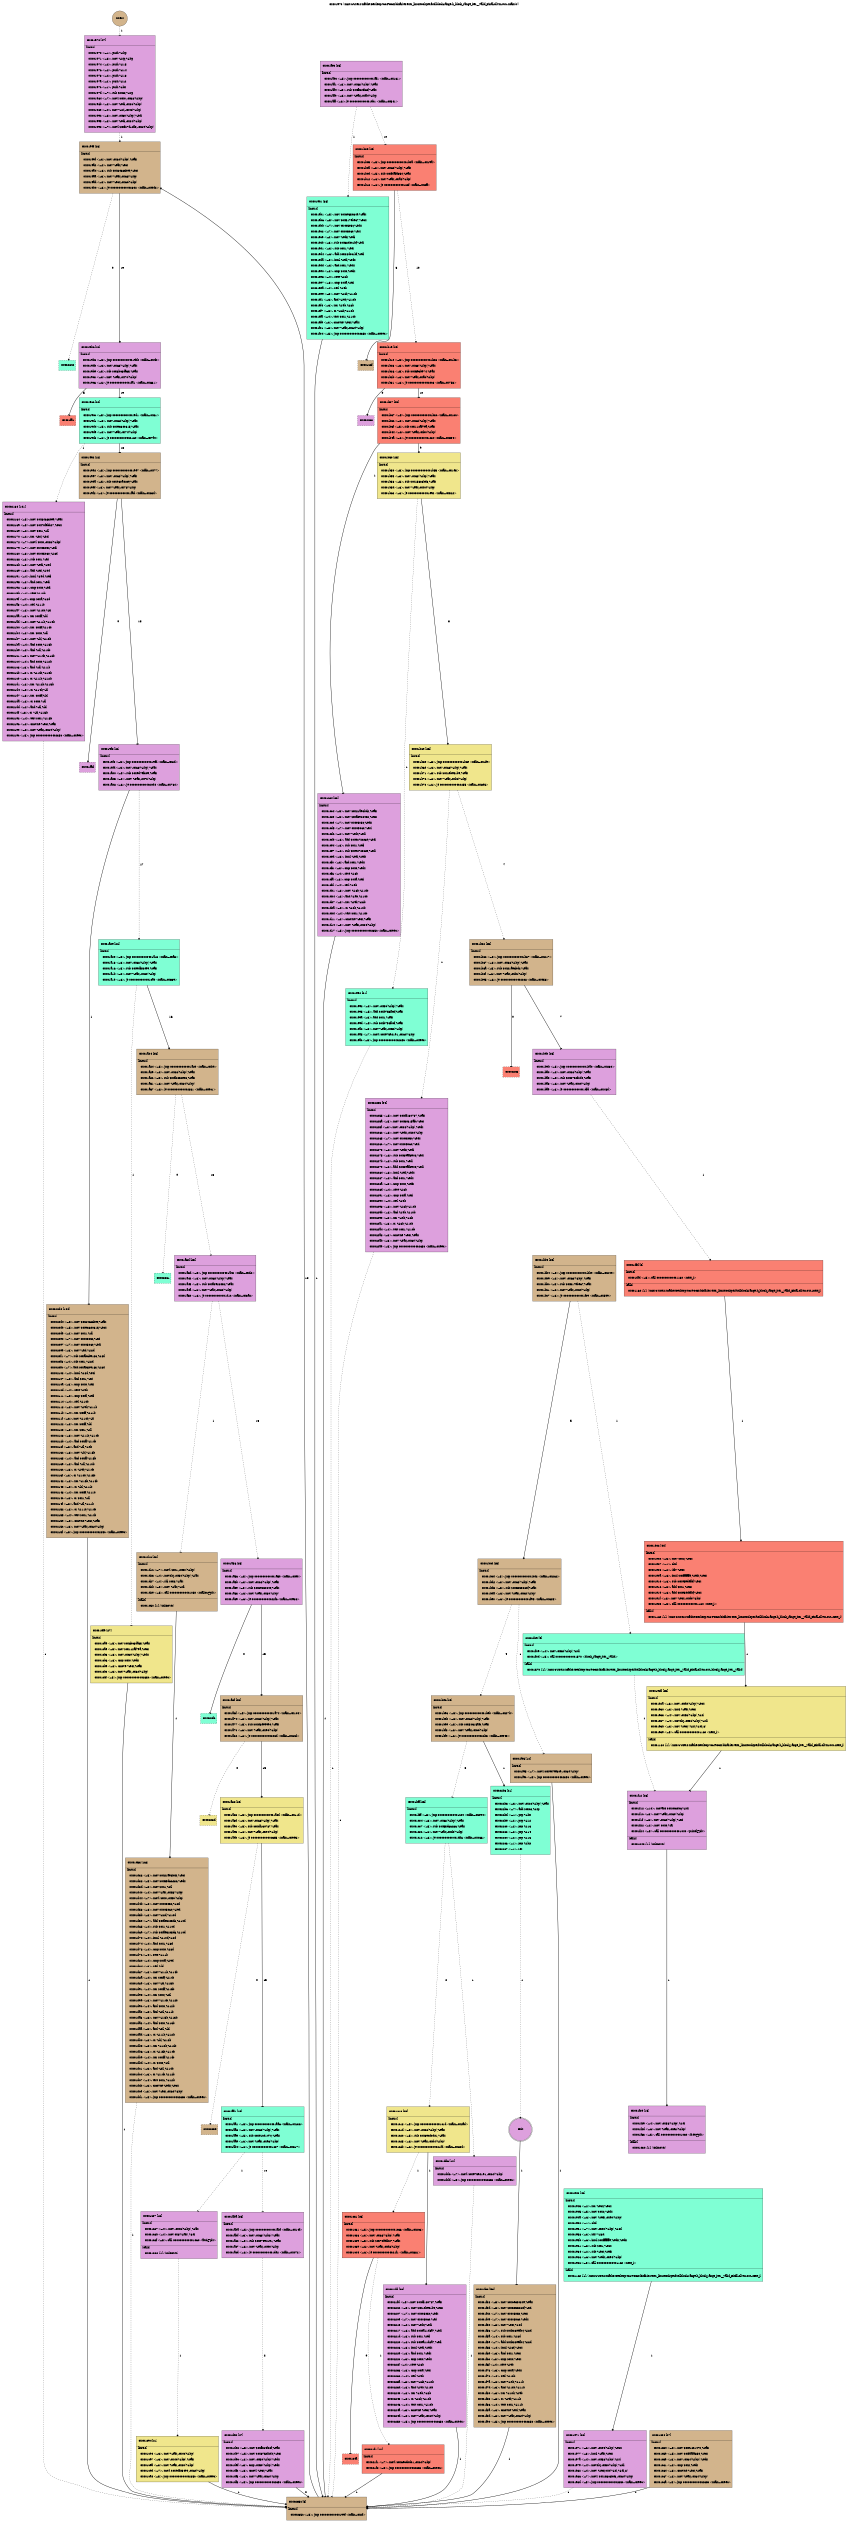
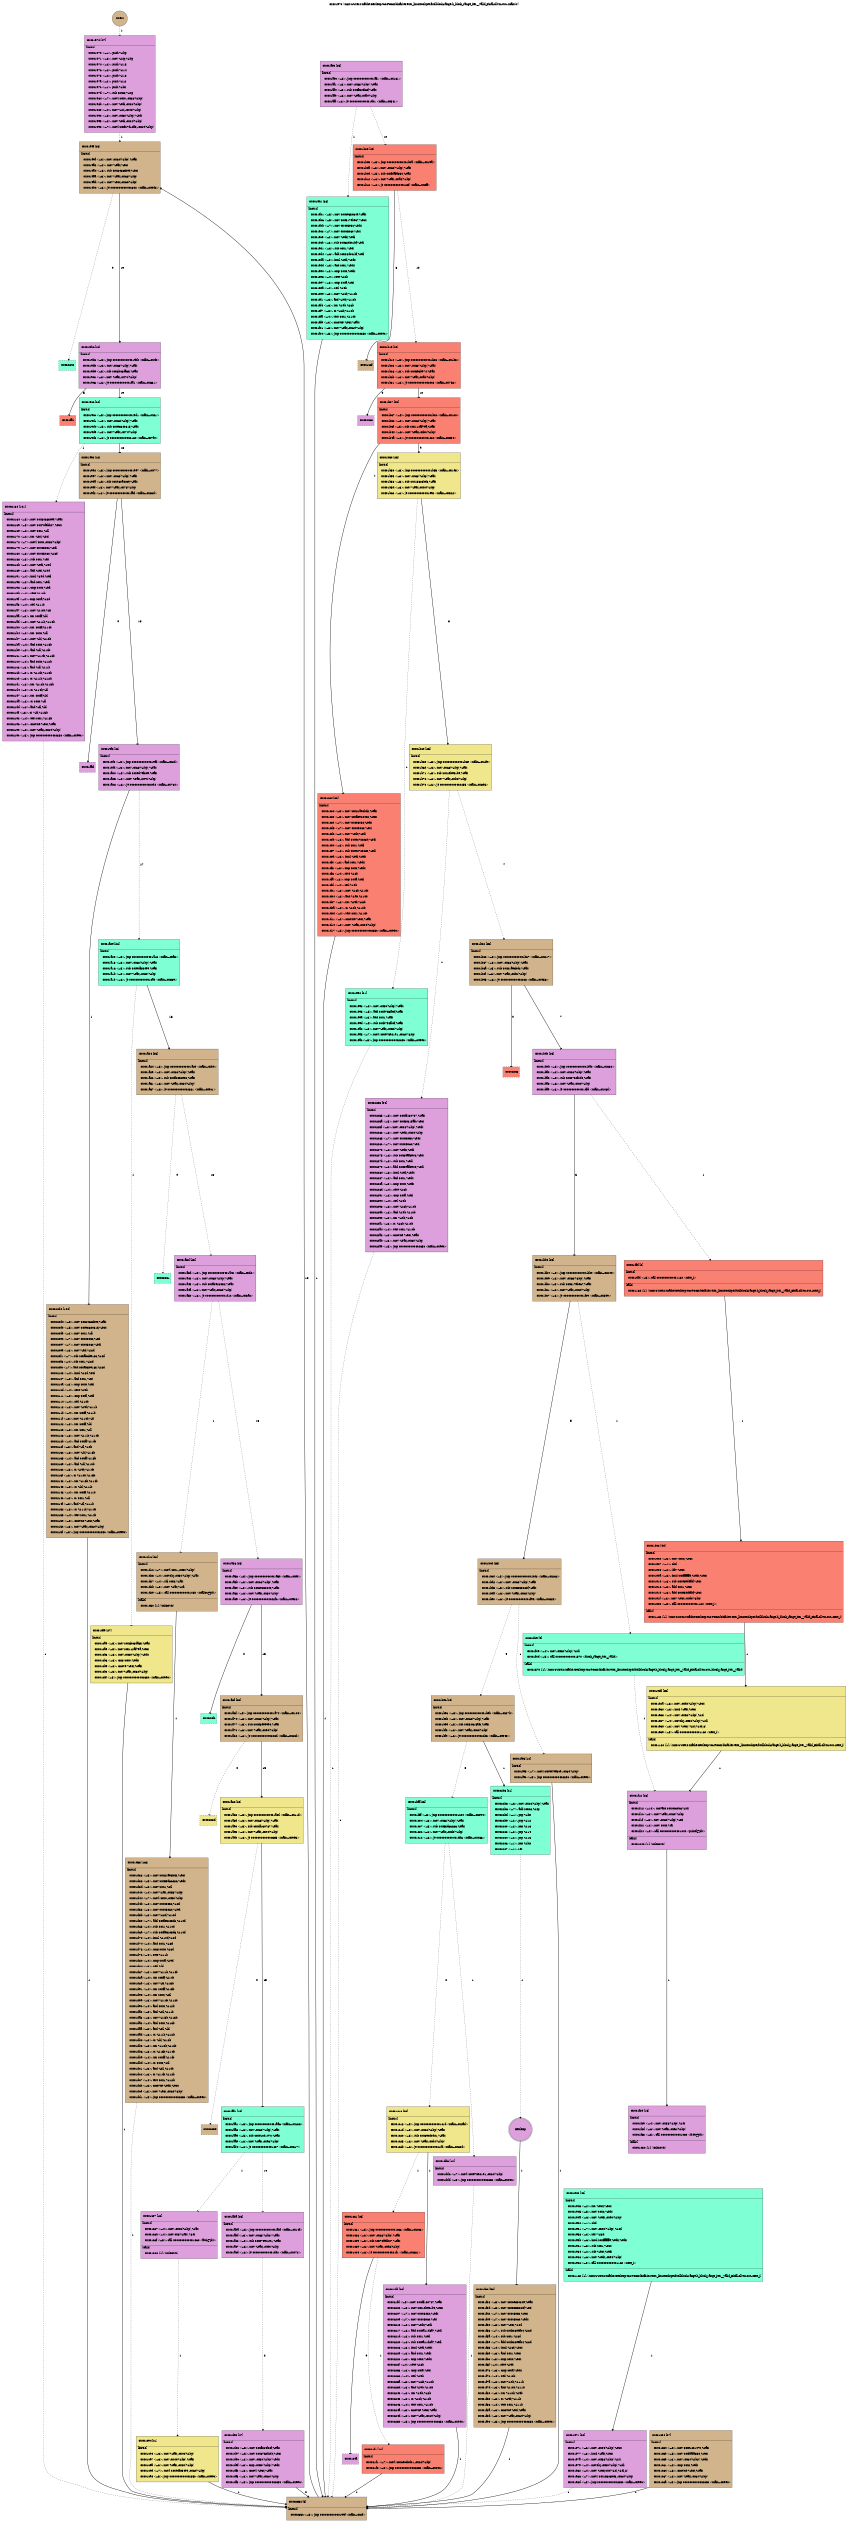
(359, 865) -> (359, 865)
none -> (574, 1175)
(520, 2130) -> (520, 2130)
(350, 2459) -> (350, 2459)
